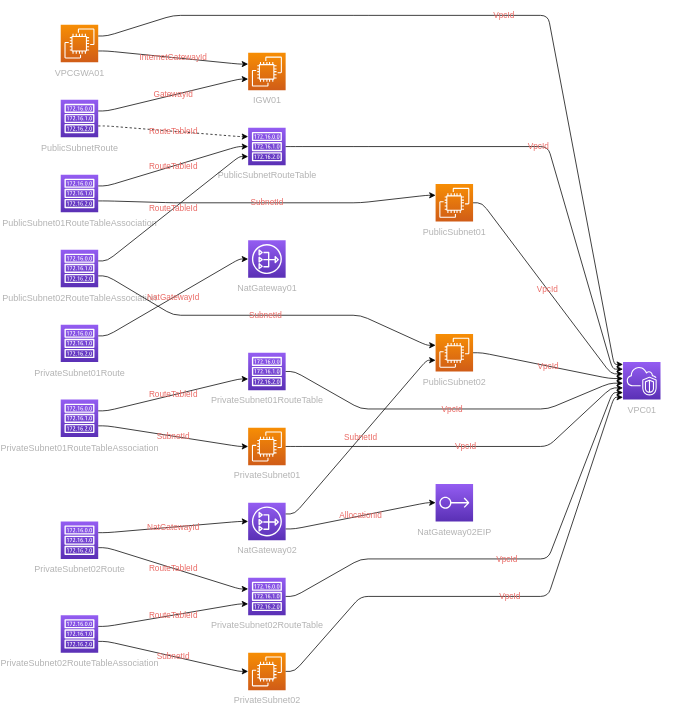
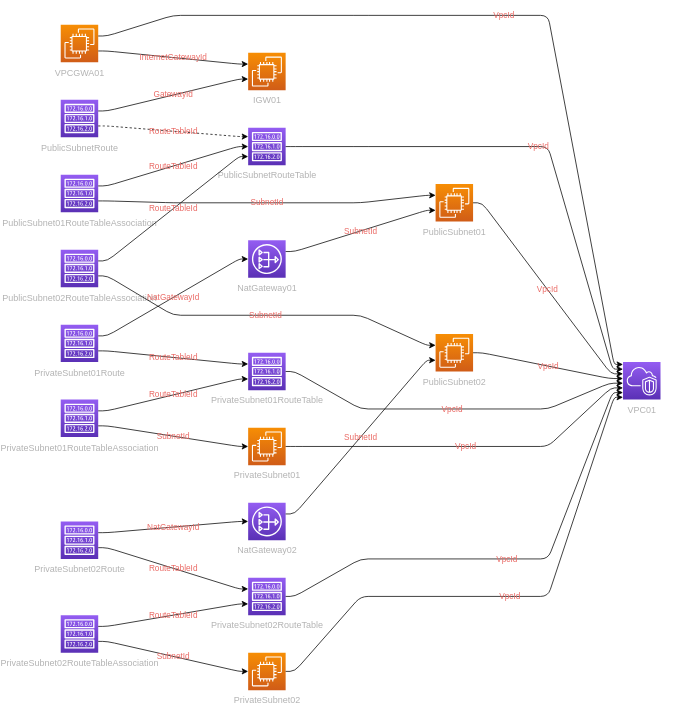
none -> (359, 231)
none -> (176, 358)
(454, 503) -> none
(361, 516) -> none
